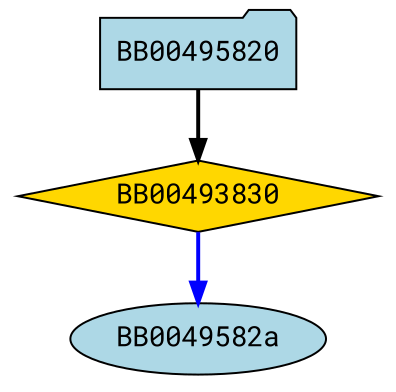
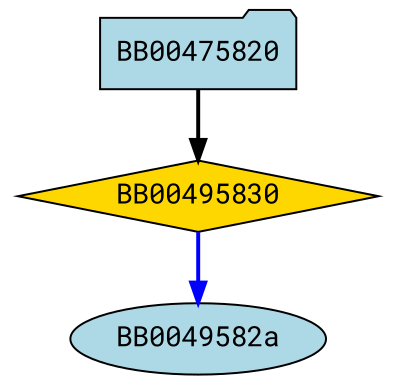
(198, 54) -> (198, 54)
(198, 196) -> (198, 196)
